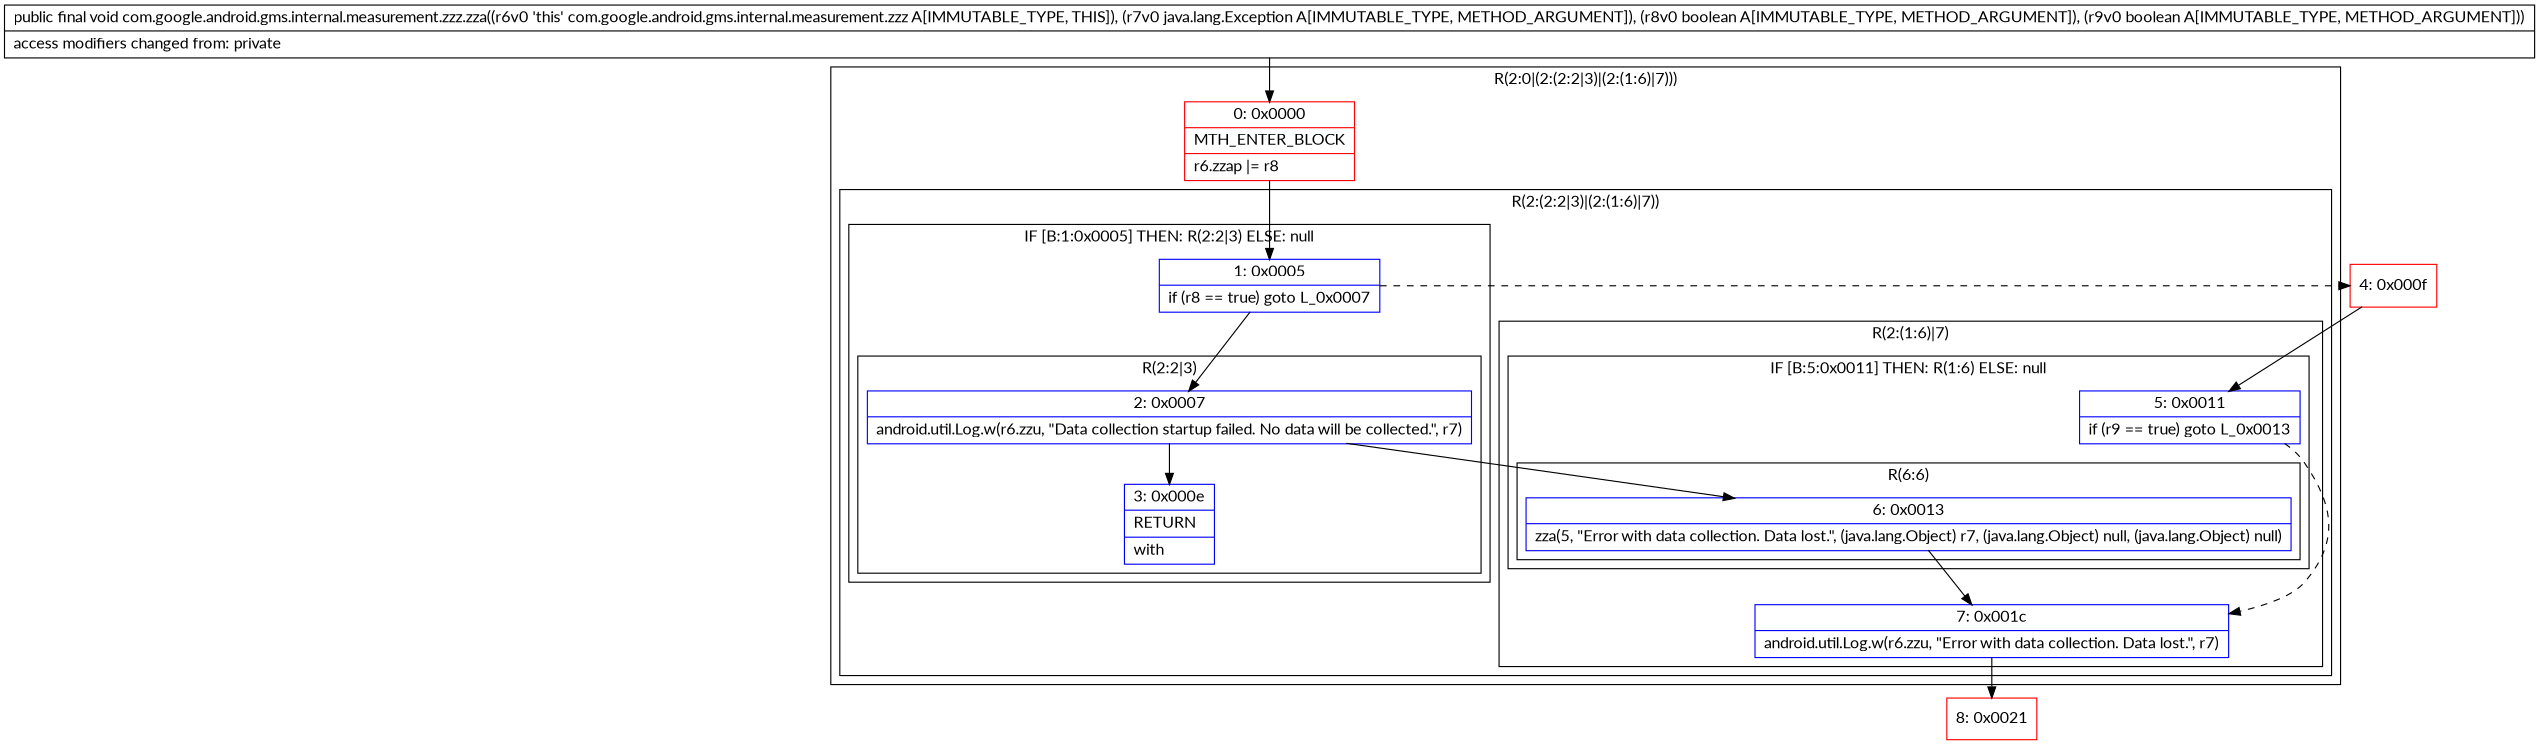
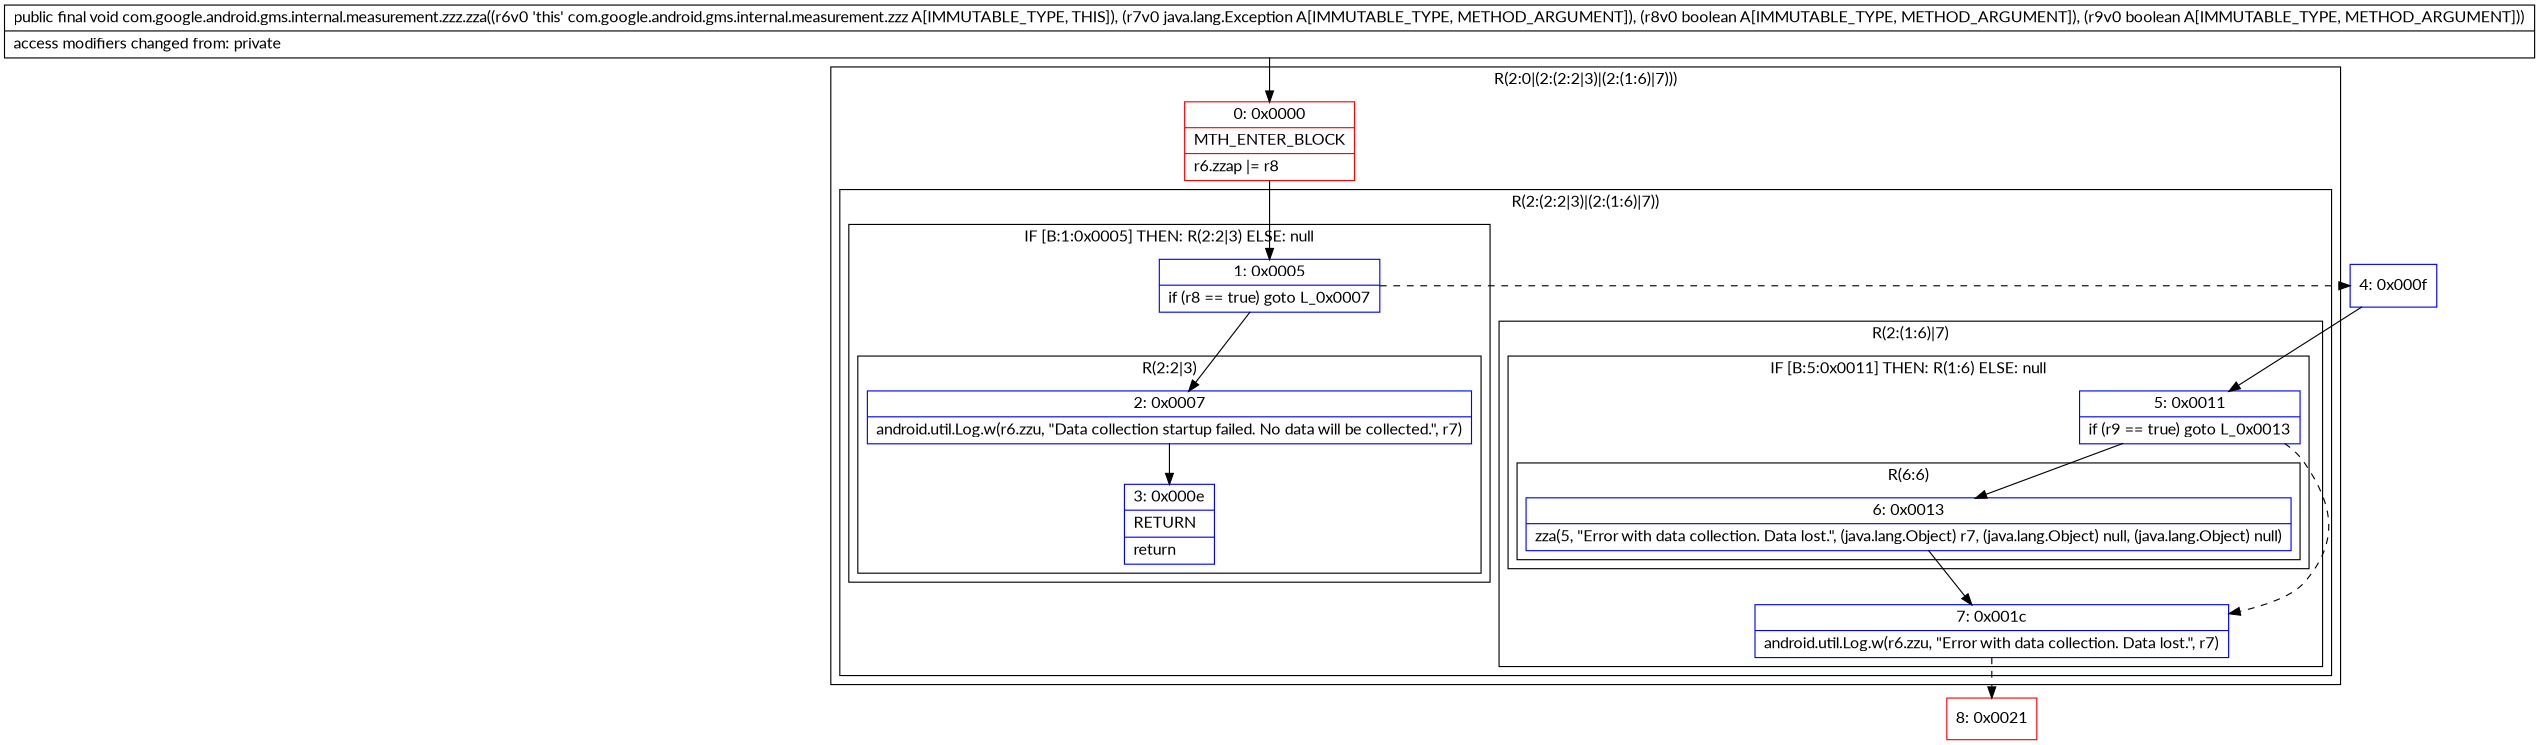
(2393, 286) -> (2393, 286)
(1535, 470) -> (2051, 470)
(1149, 550) -> (1155, 550)
(1992, 672) -> (1992, 672)
